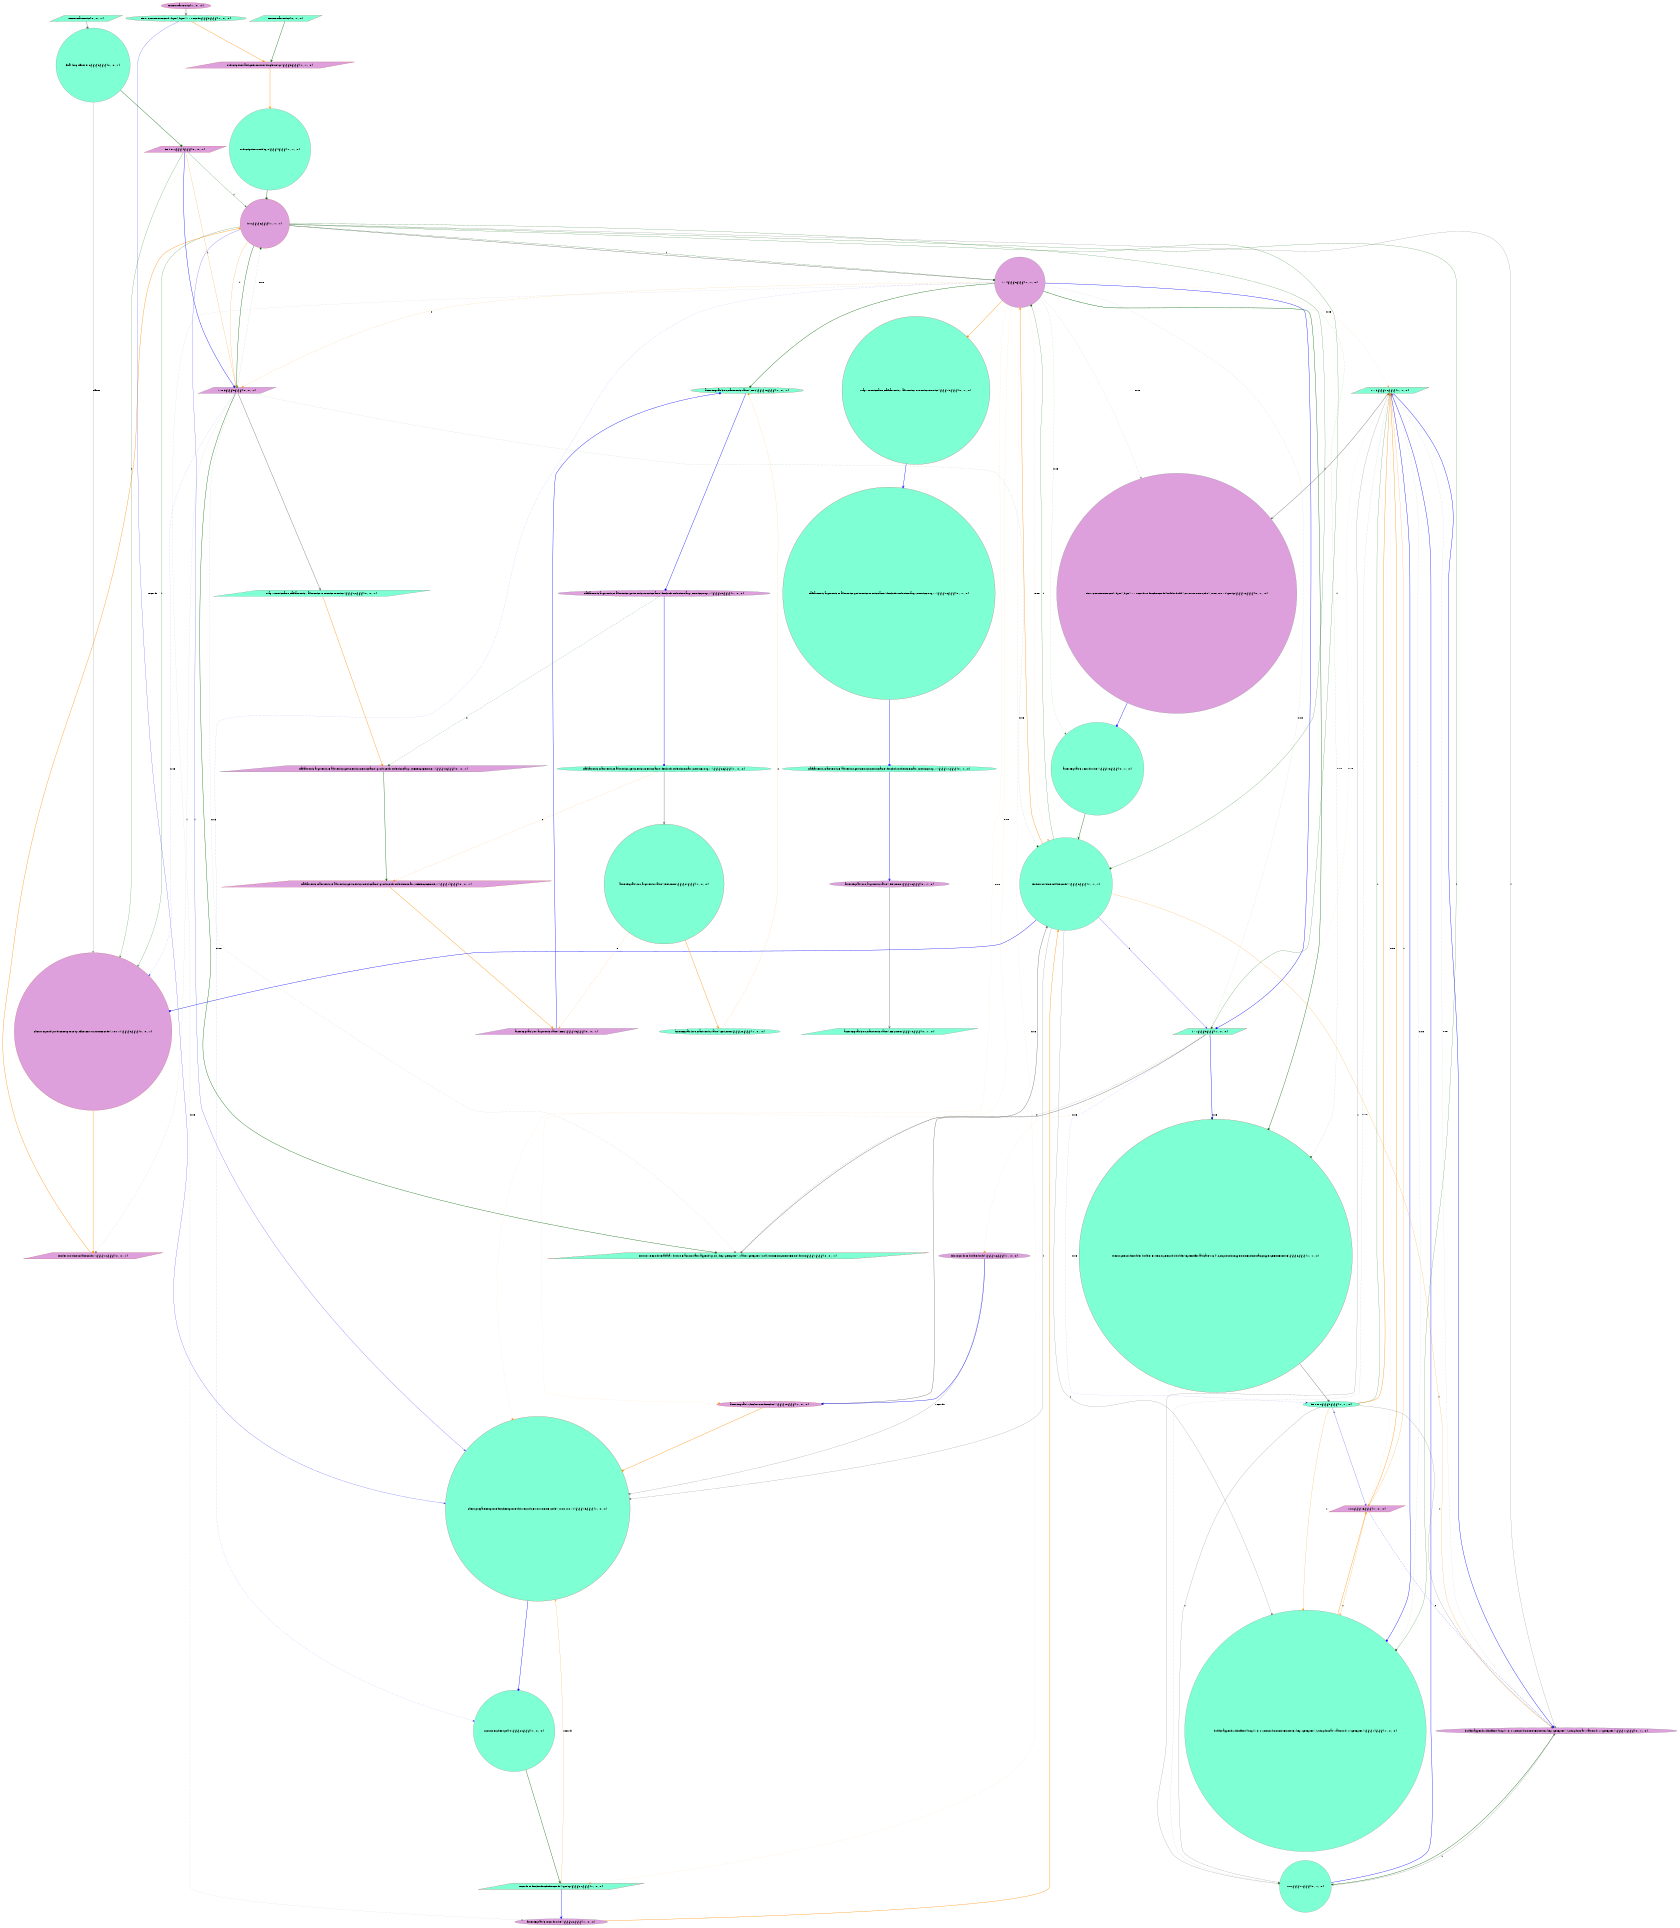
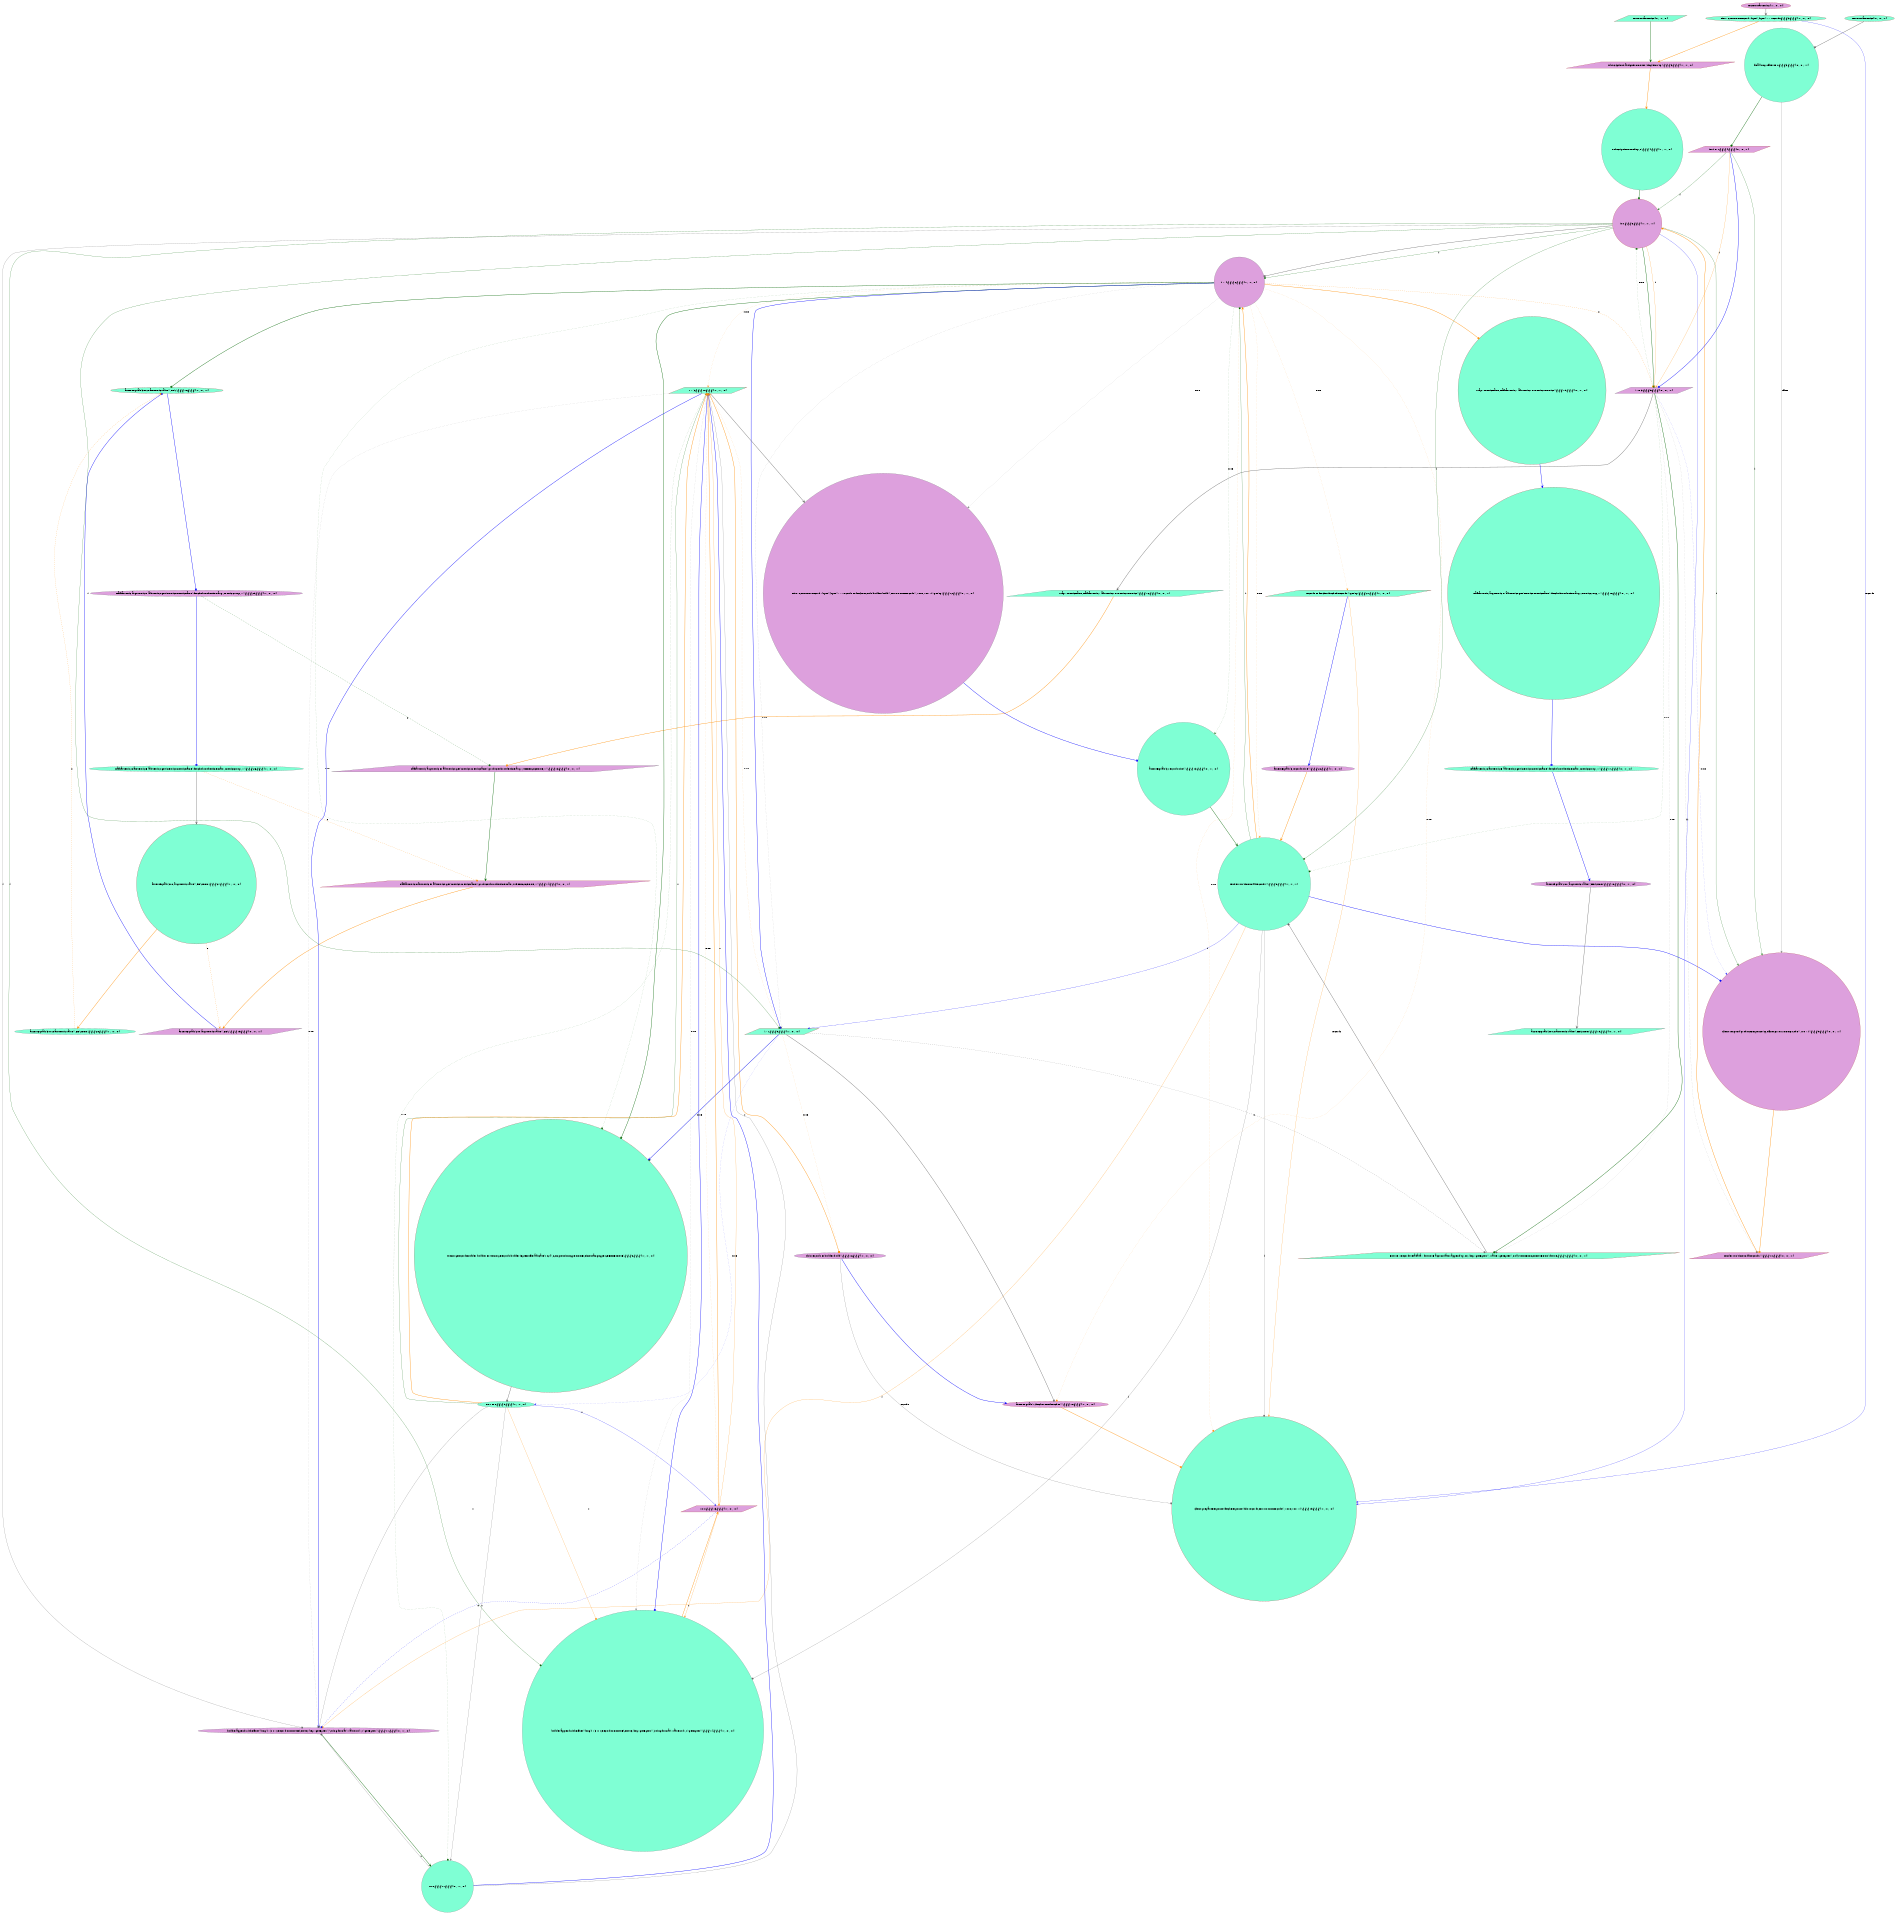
(86, 18) -> (1870, 18)
(182, 800) -> none
none -> (736, 838)
(514, 1731) -> none
